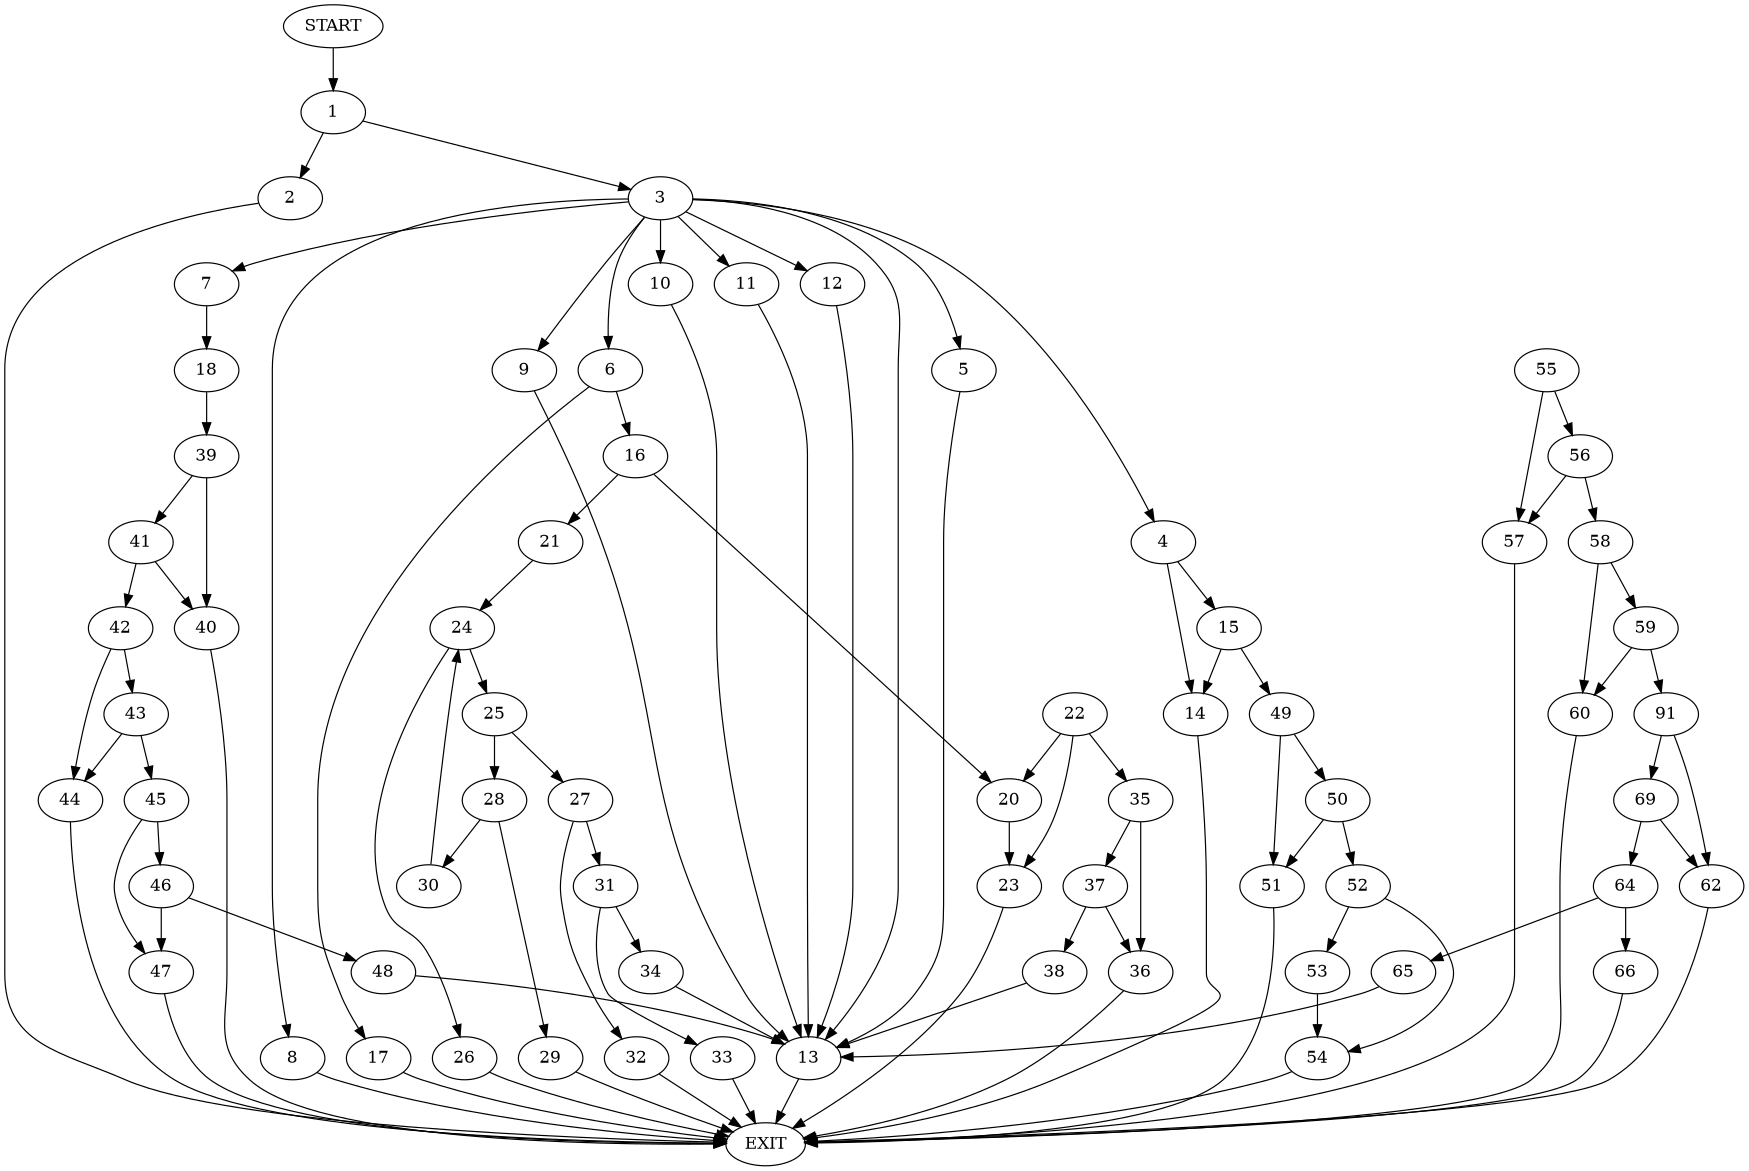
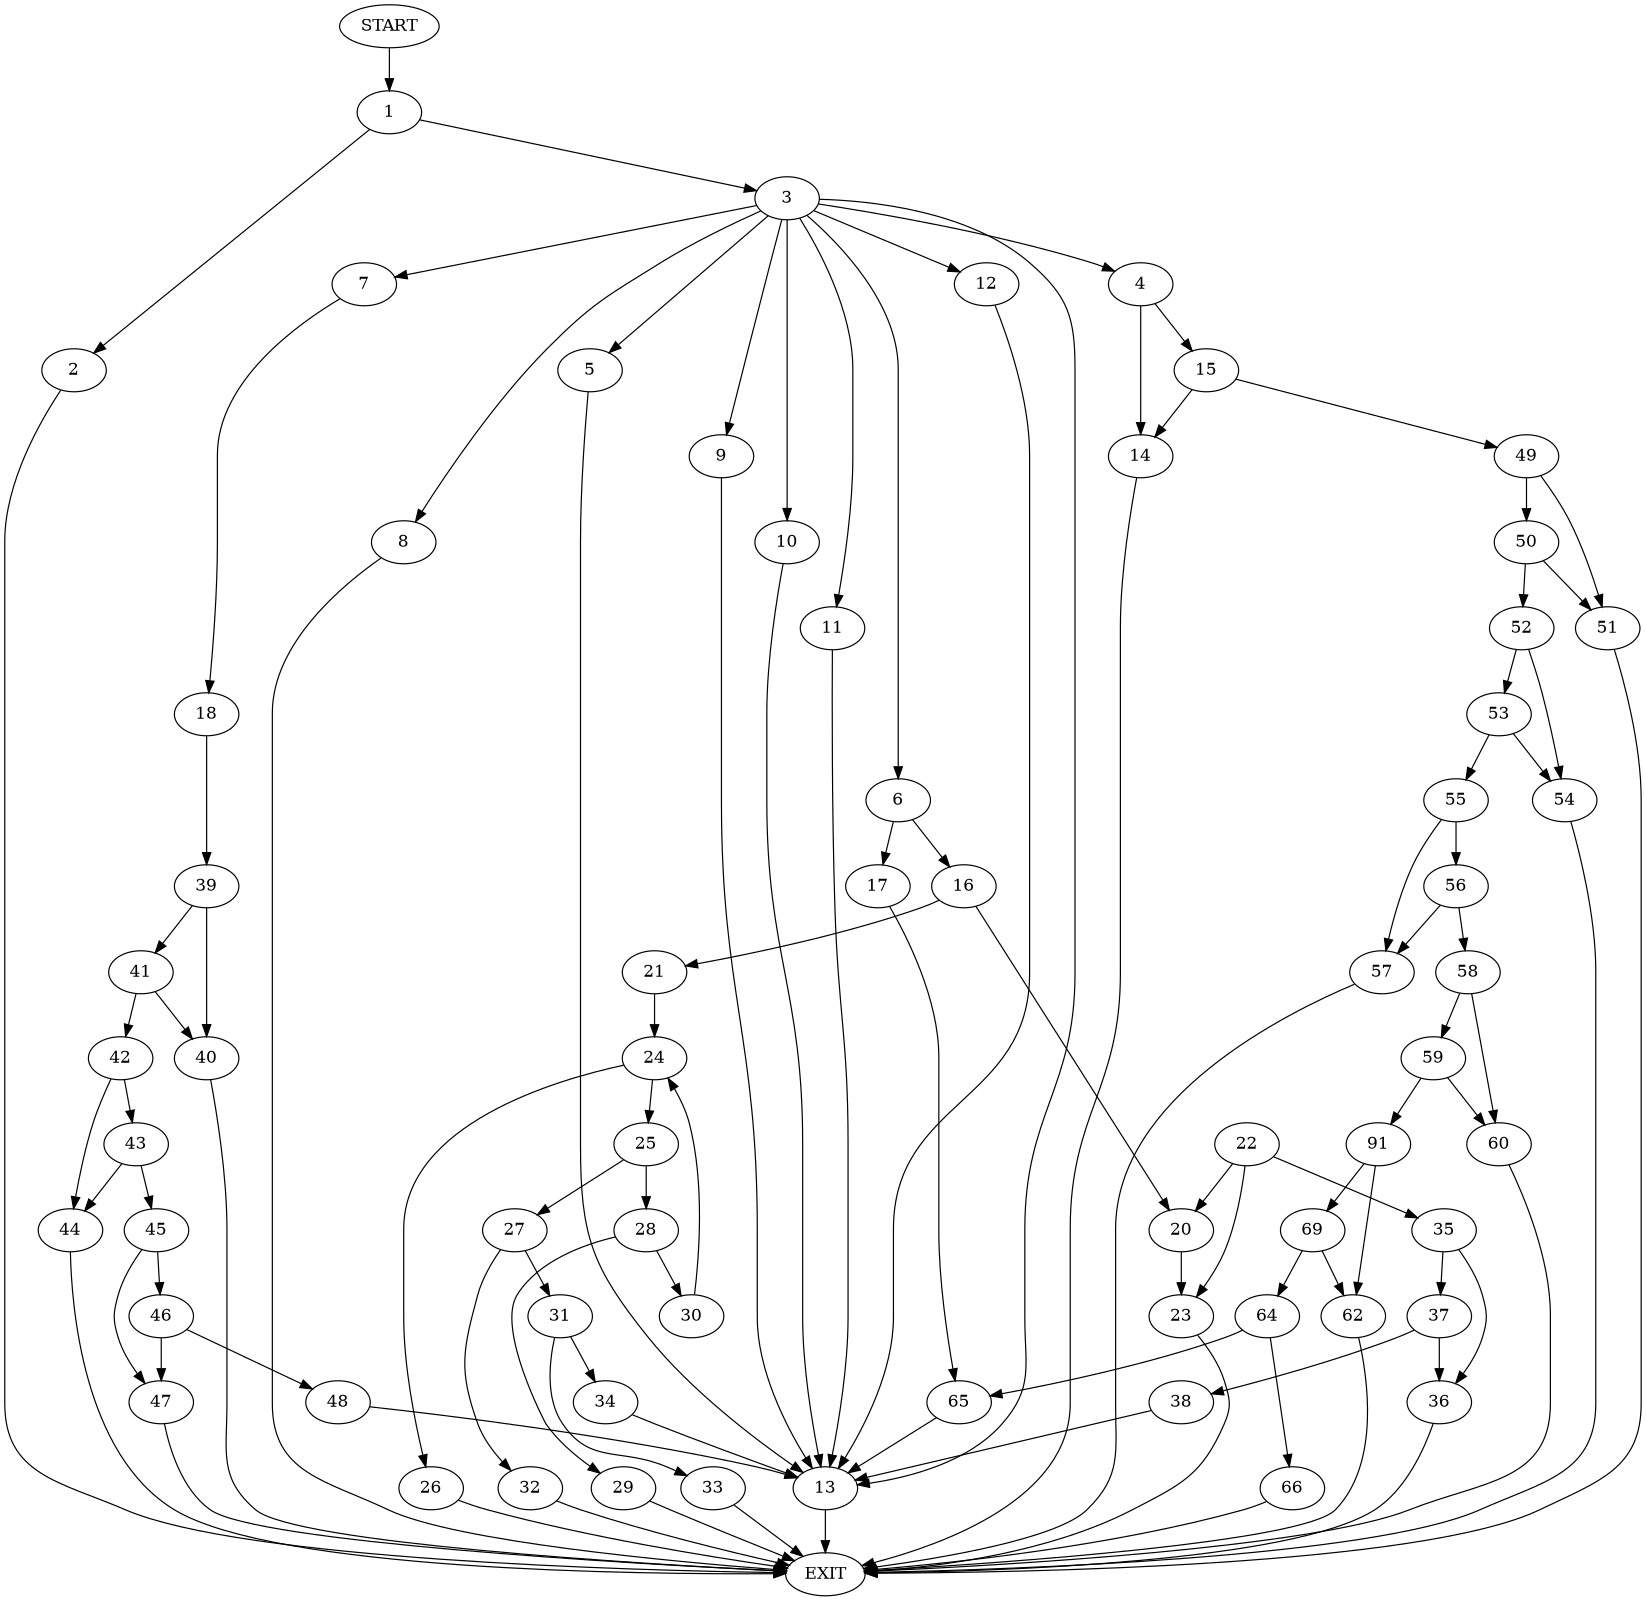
none -> (1480, 752)
(557, 1114) -> (939, 1145)
